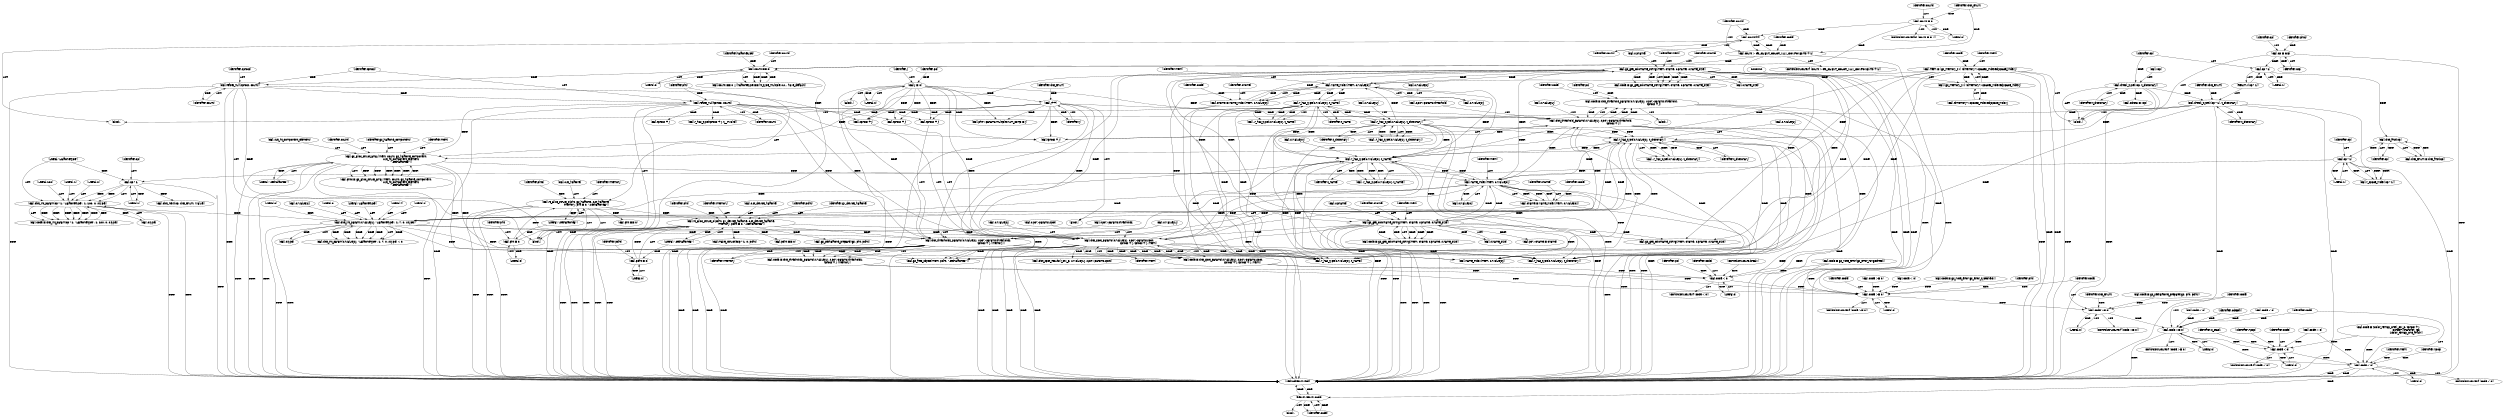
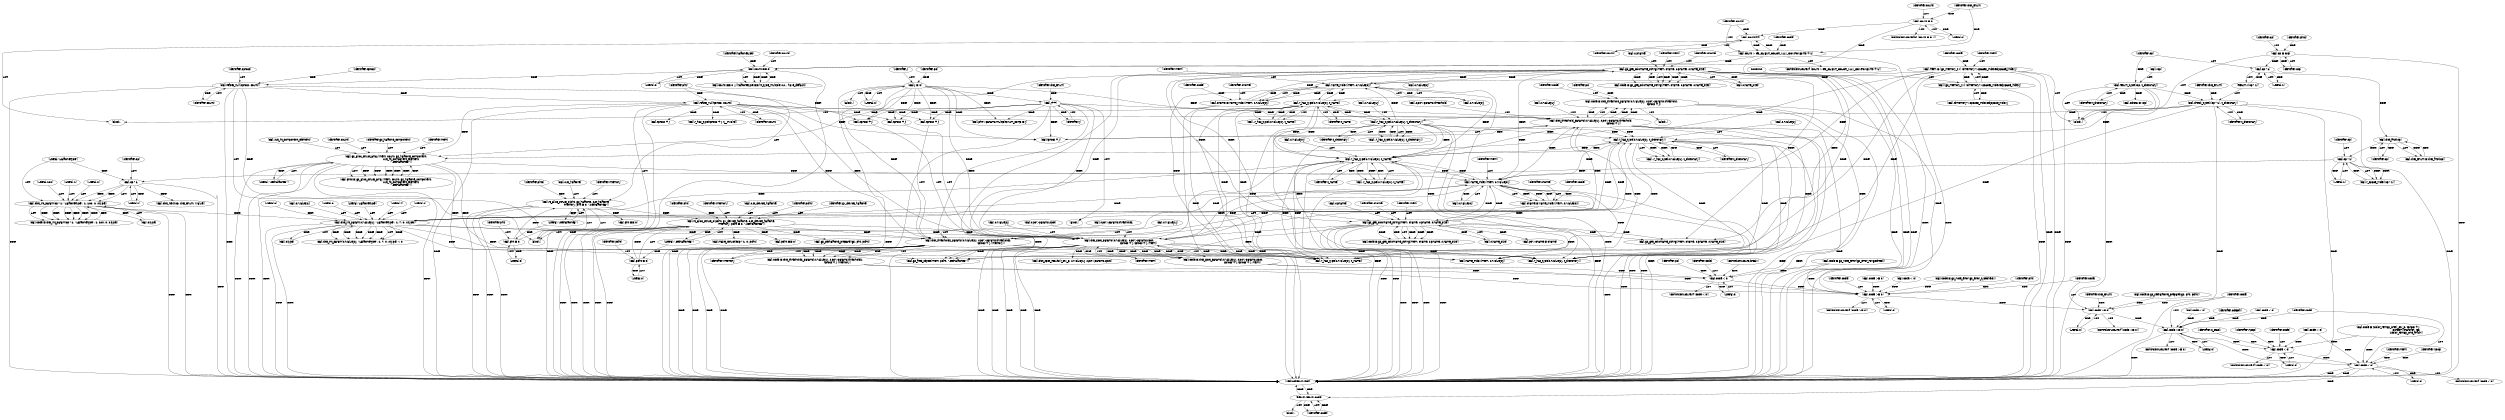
(534, 86) -> none
(2136, 86) -> (2136, 86)
